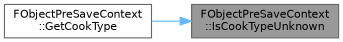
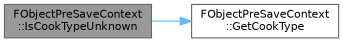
(166, 21) -> (166, 21)
